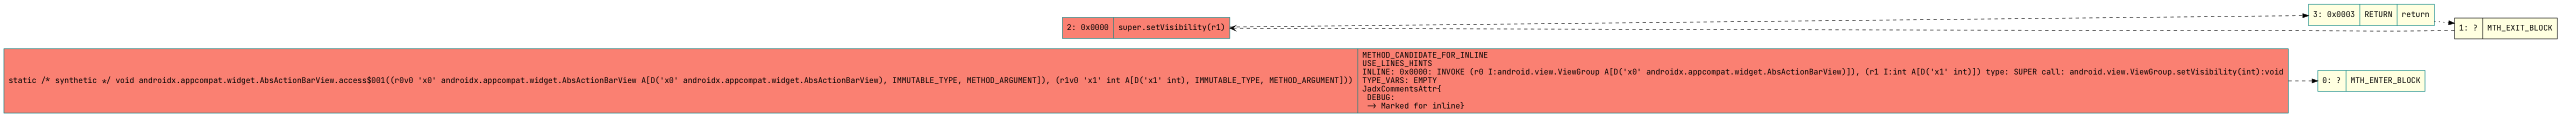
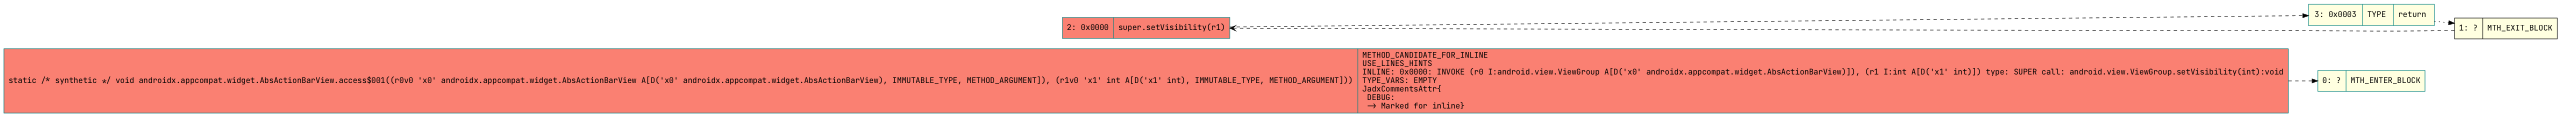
(2378, 15) -> (2377, 15)
